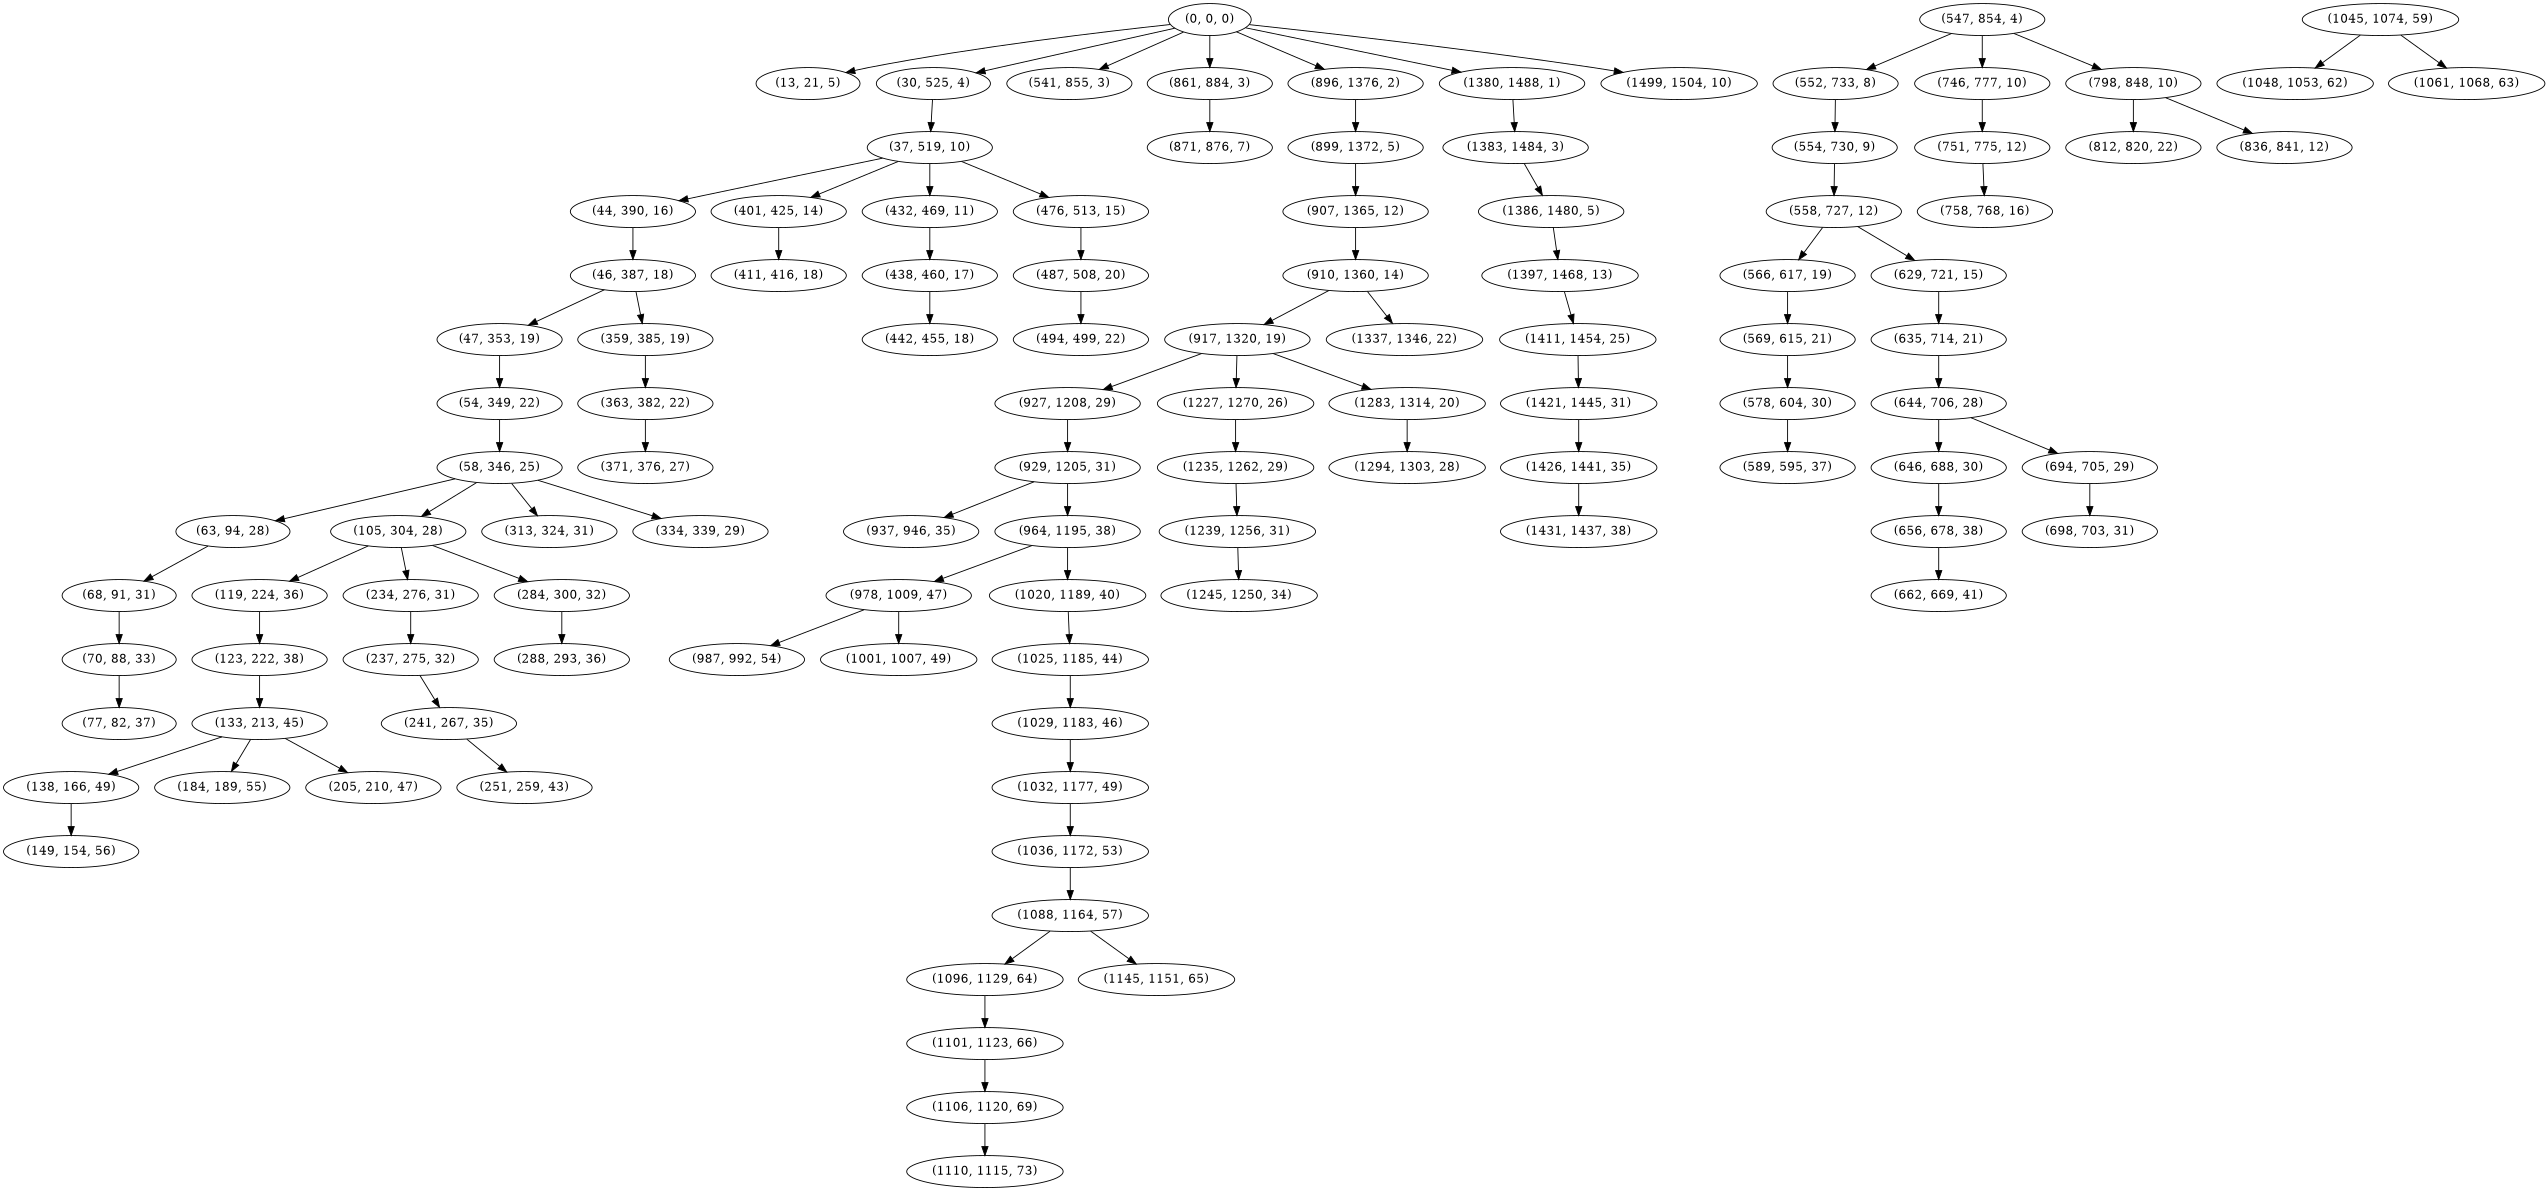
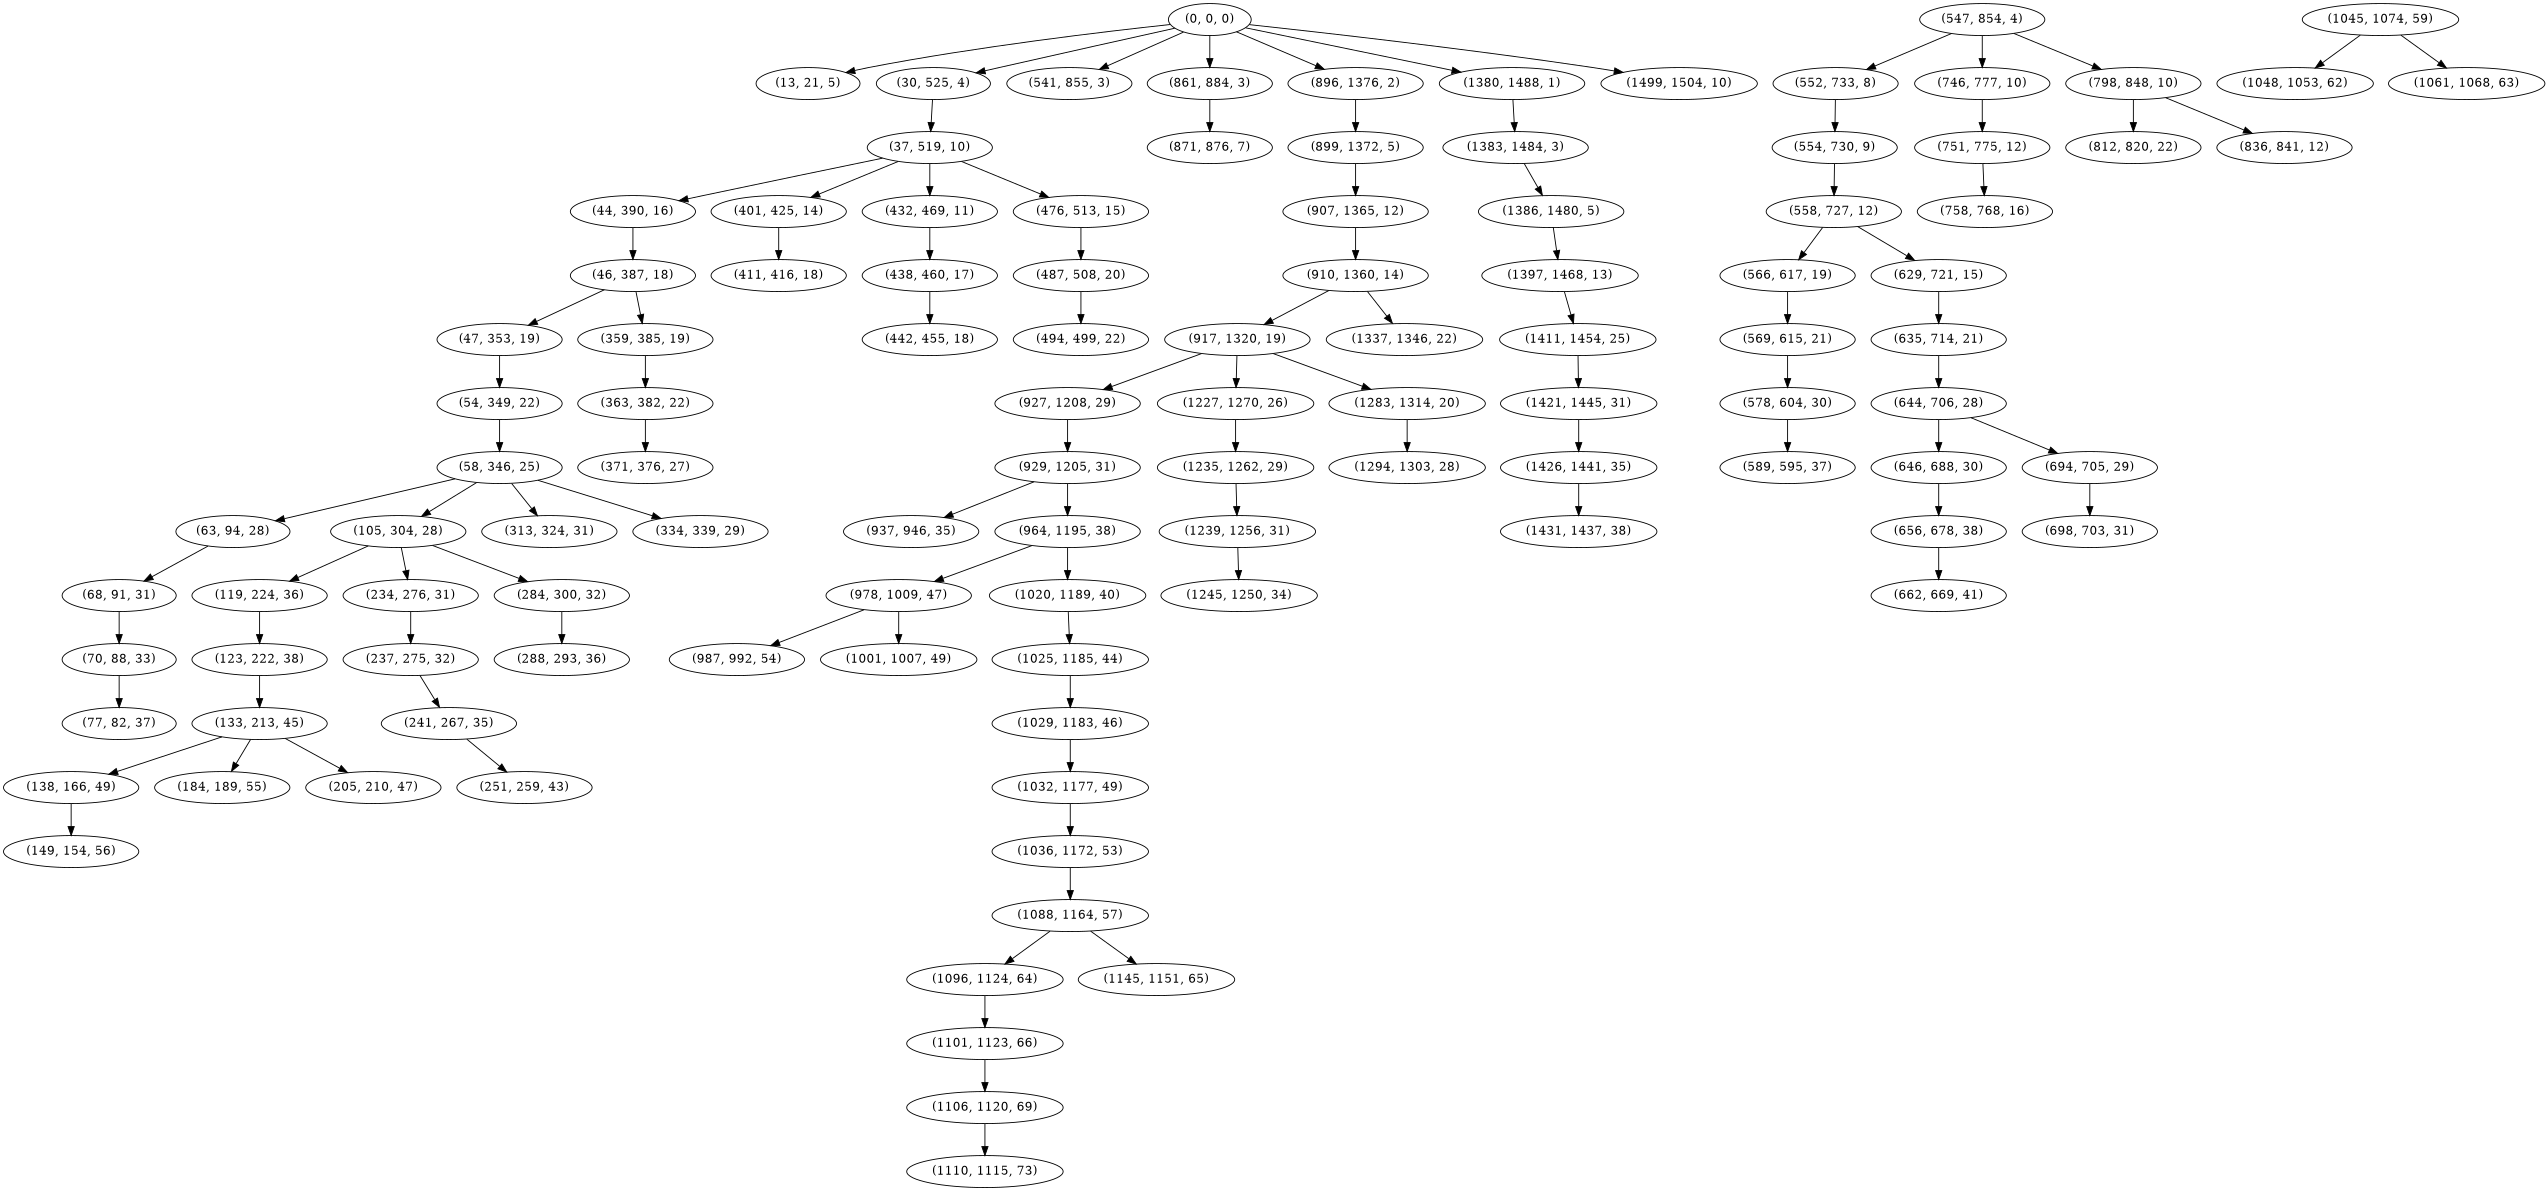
(985, 980) -> (985, 980)
